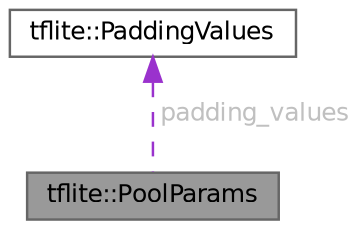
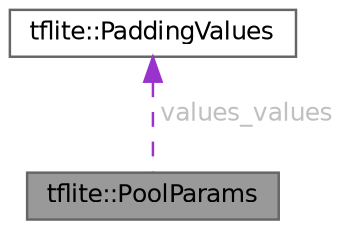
(252, 115) -> (243, 115)
